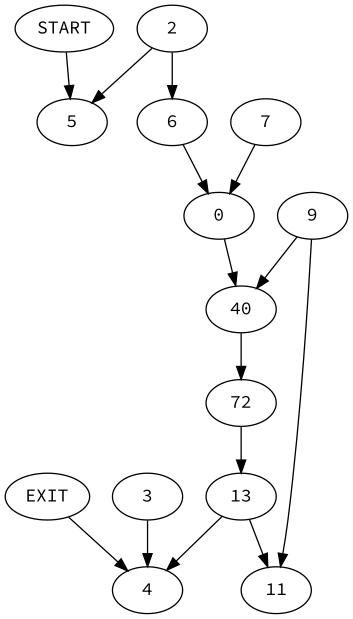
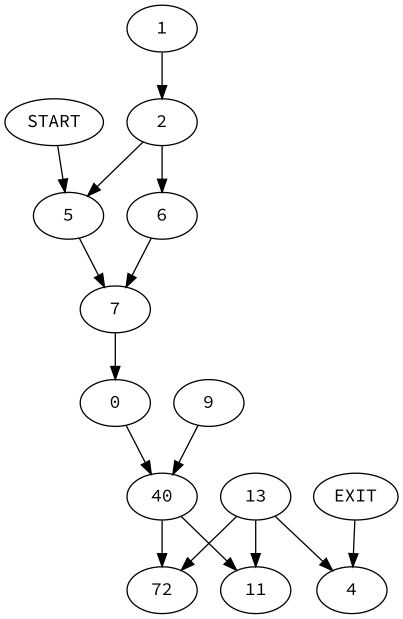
none -> (162, 29)
(193, 163) -> (142, 257)
none -> (89, 257)
(301, 397) -> (203, 538)
(241, 443) -> (215, 538)
(148, 497) -> none
